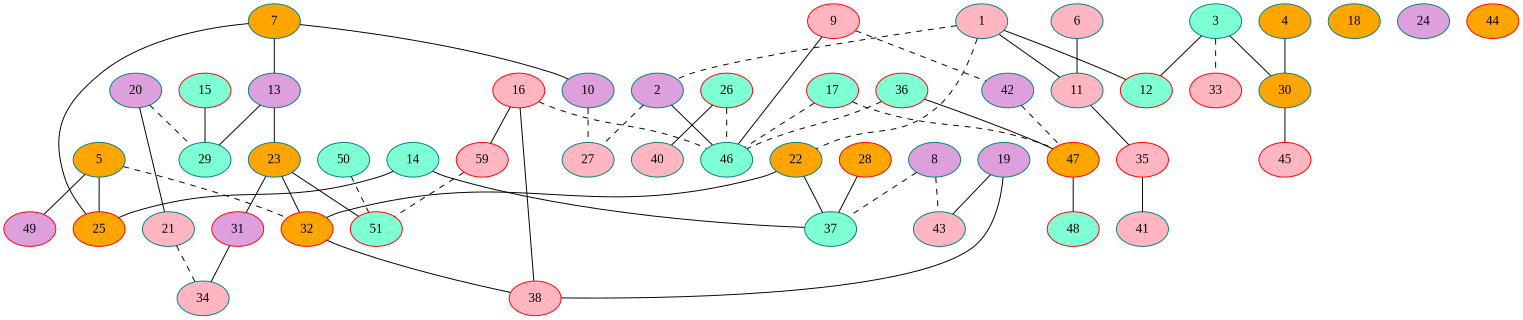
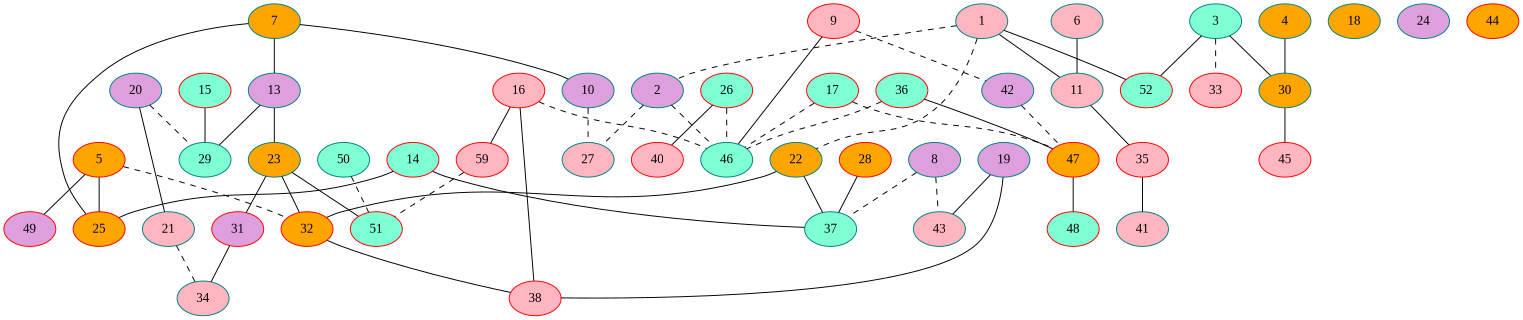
(1146, 90) -> (1146, 90)
(688, 121) -> (688, 121)
(99, 160) -> (99, 160)
(413, 160) -> (413, 160)
(657, 160) -> (657, 160)
